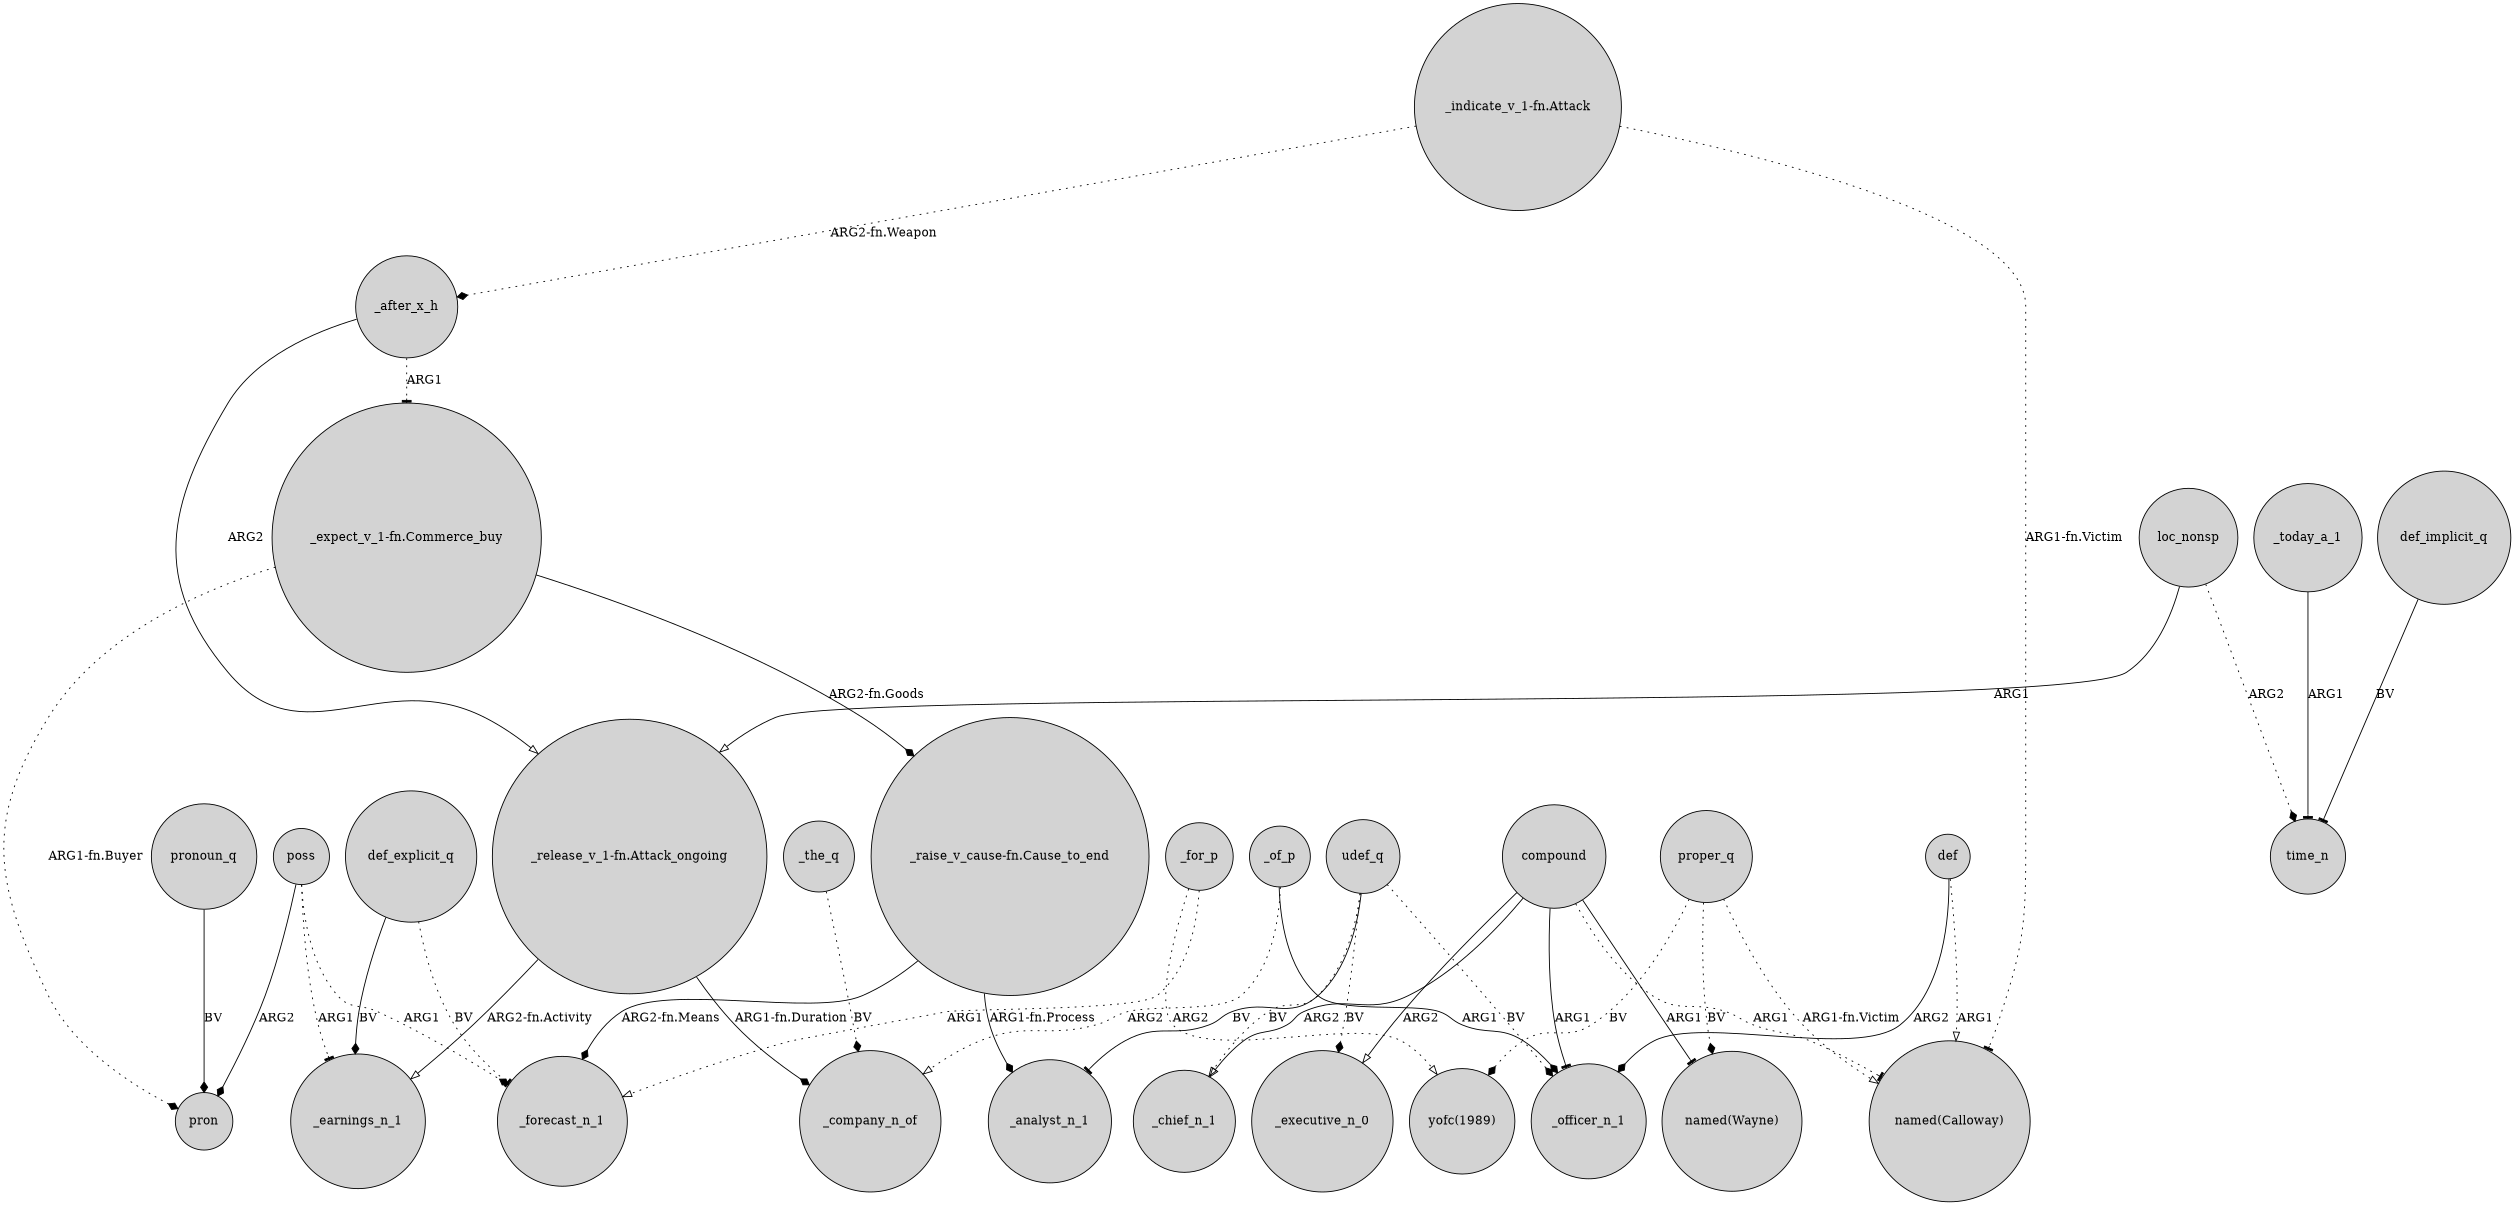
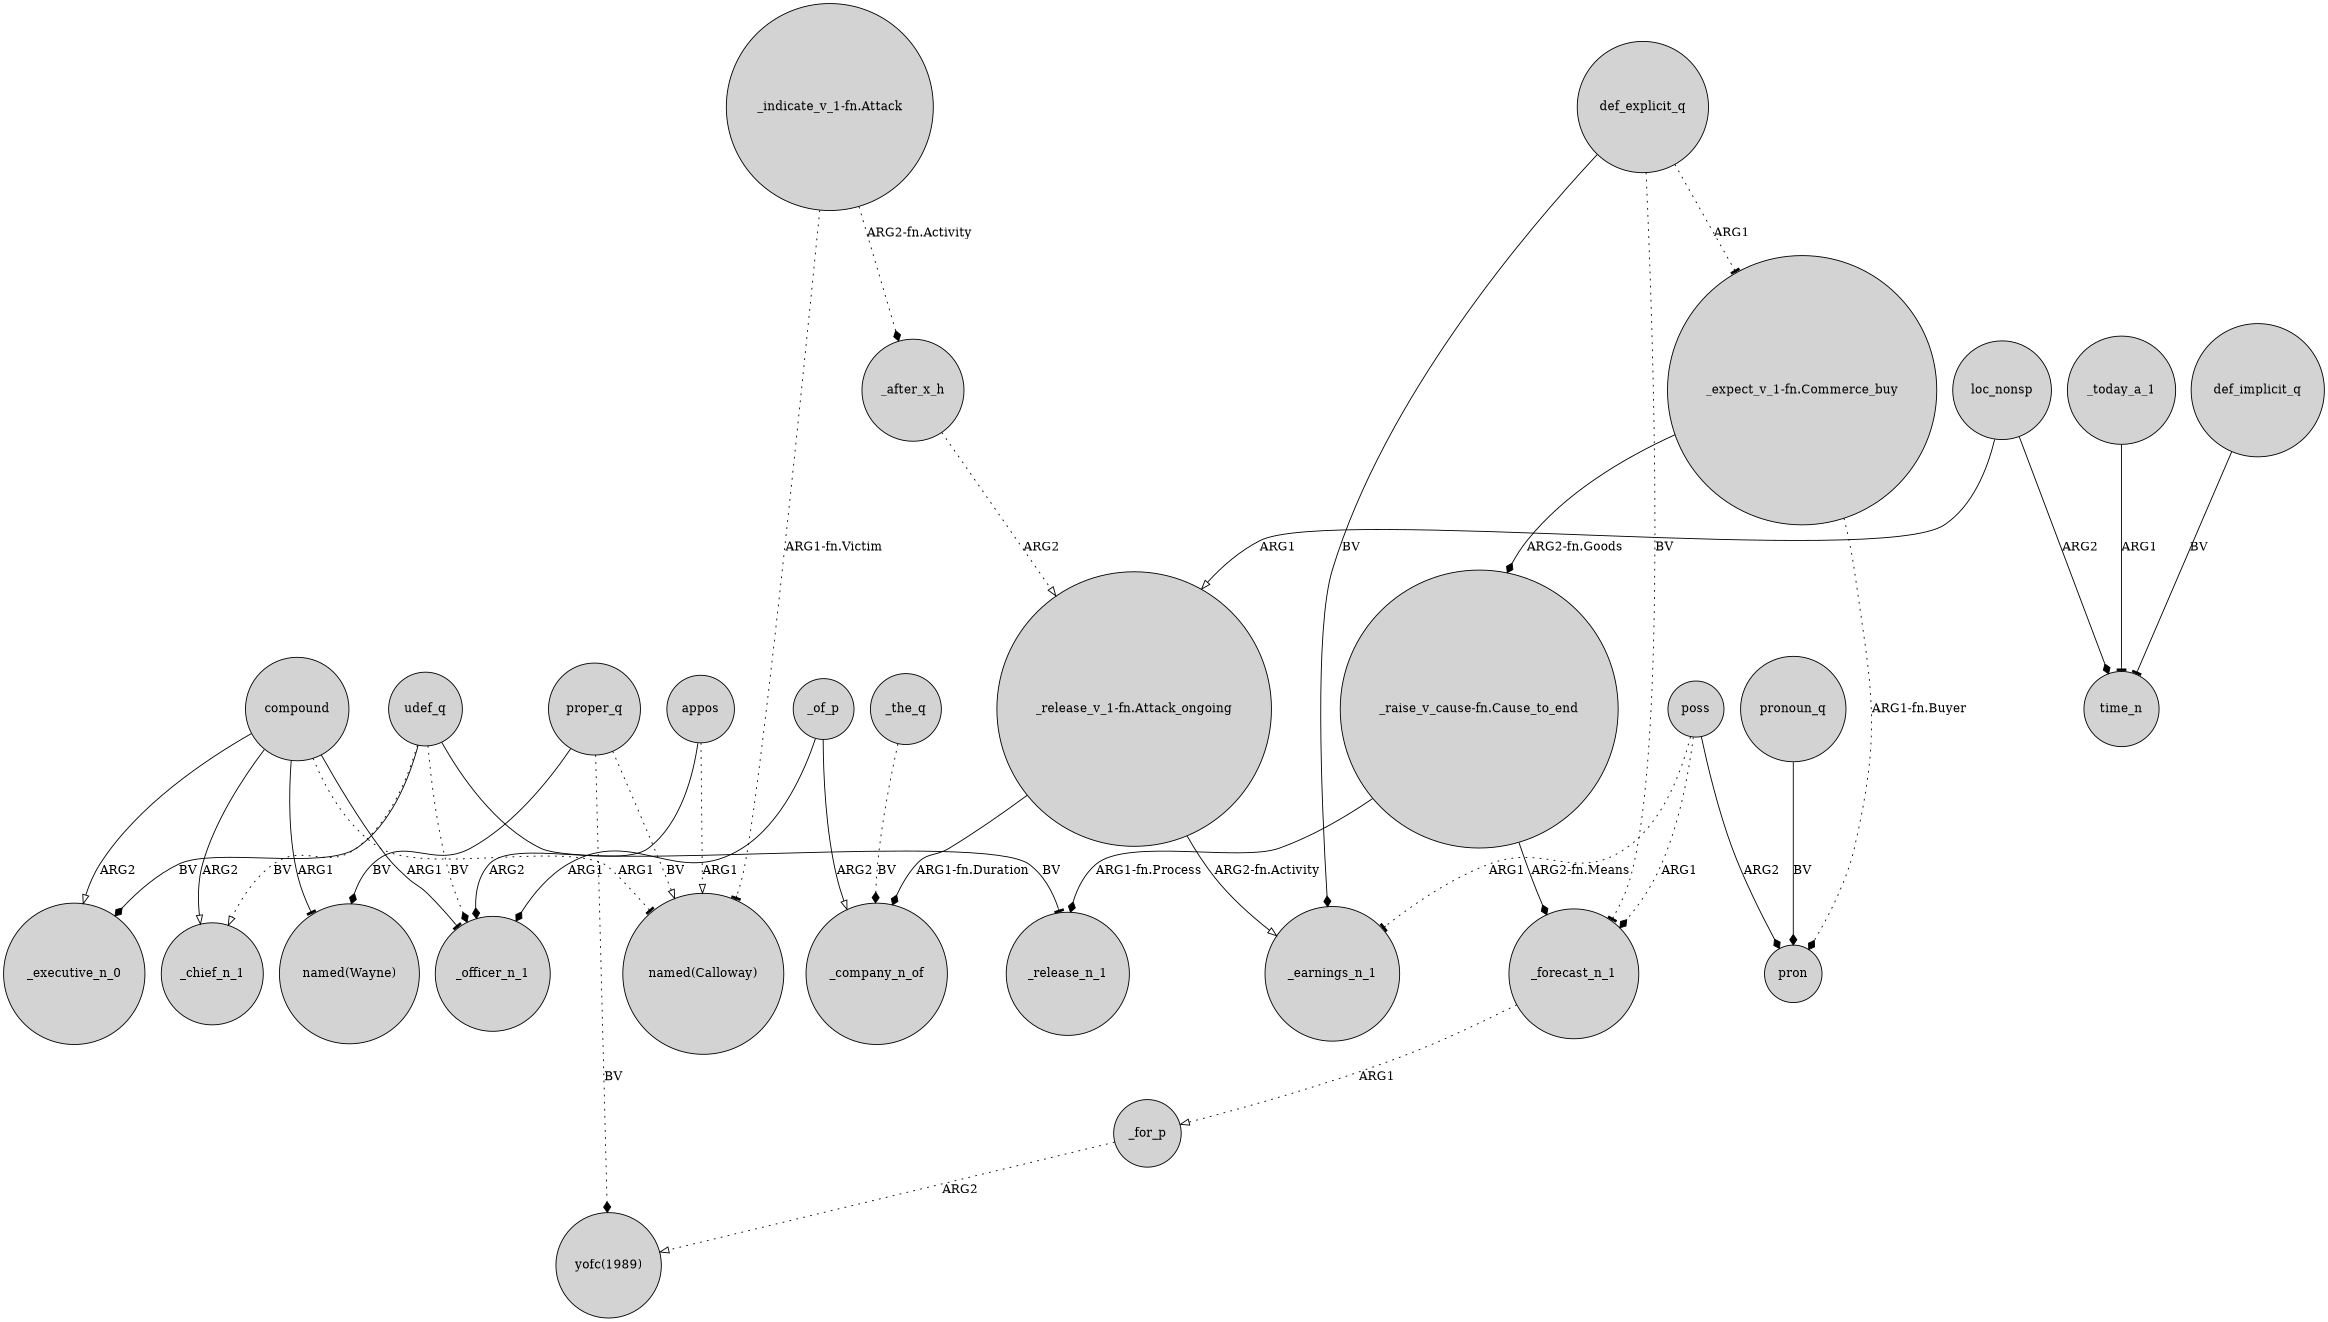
(884, 233) -> (920, 233)
(407, 378) -> (1704, 217)
(194, 621) -> (996, 510)
(2248, 698) -> (2062, 550)
(1948, 857) -> (701, 709)
(1352, 968) -> (265, 858)
(1703, 973) -> (473, 847)
(1140, 1010) -> (828, 821)
(947, 1012) -> (1356, 1073)
(1851, 1018) -> (675, 871)
(1050, 1121) -> (1068, 974)
